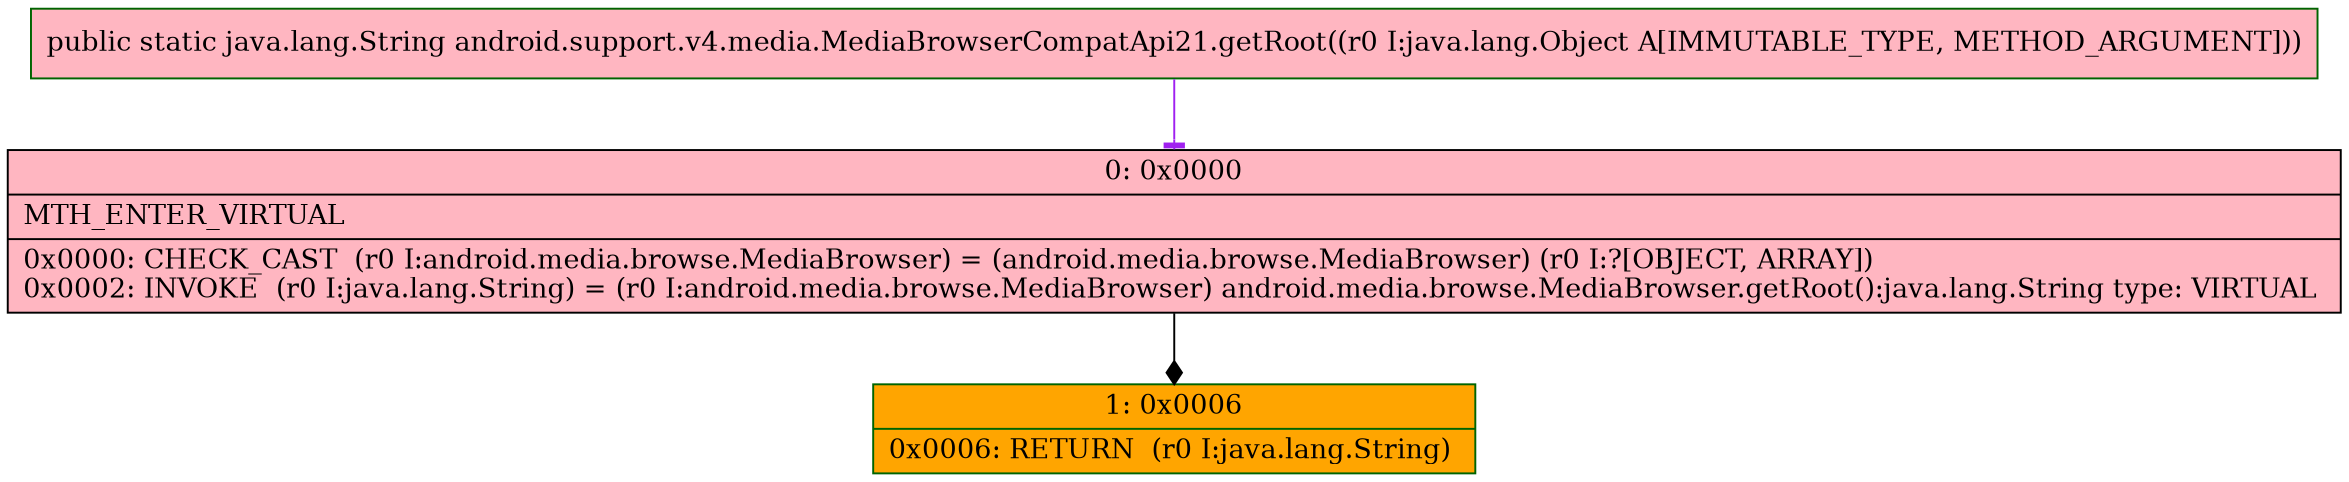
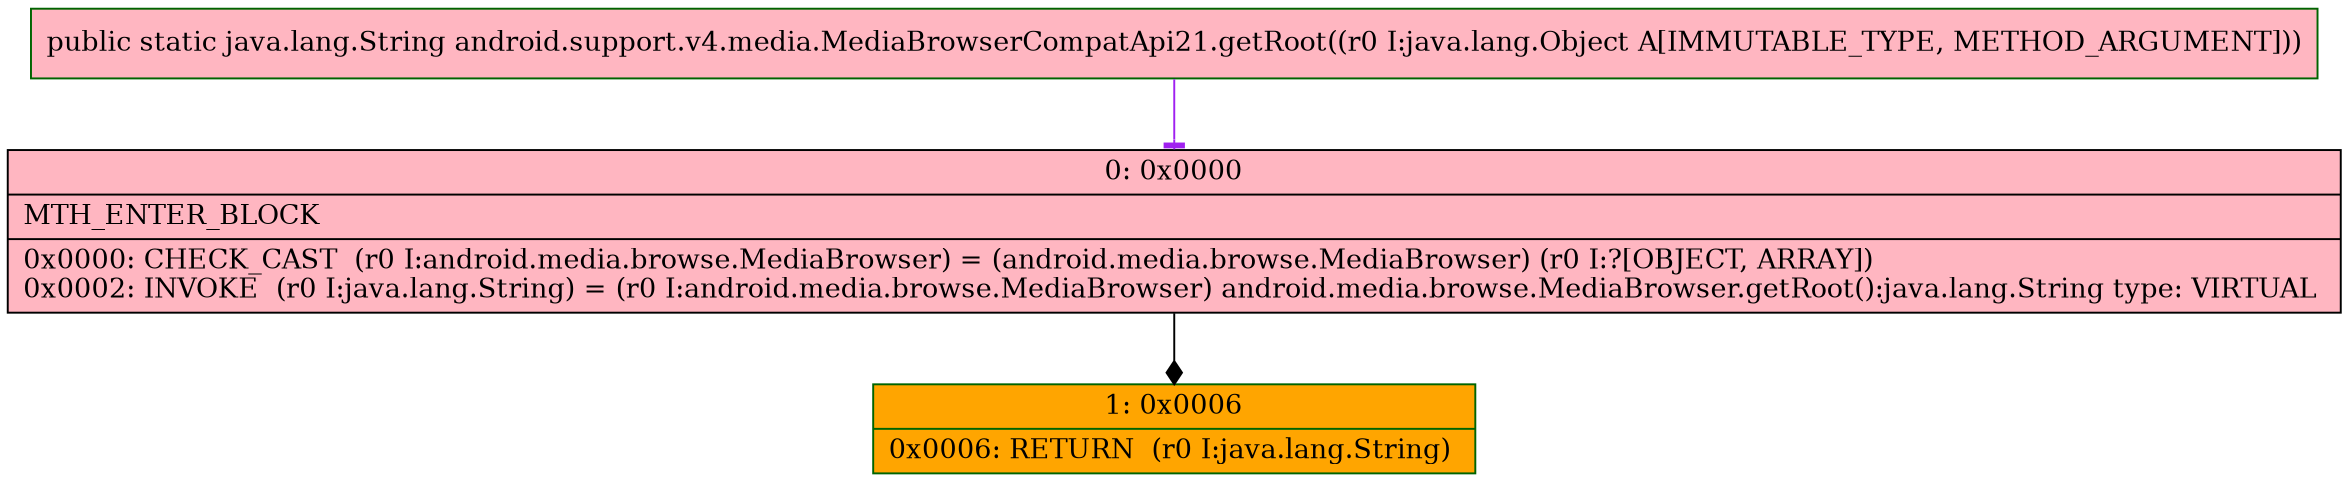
(184, 216) -> (172, 216)
